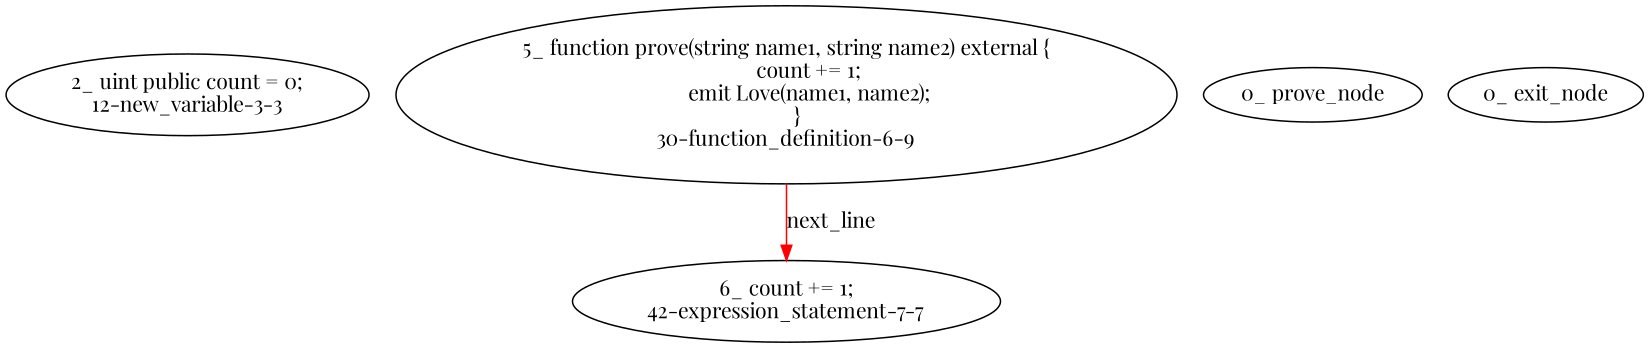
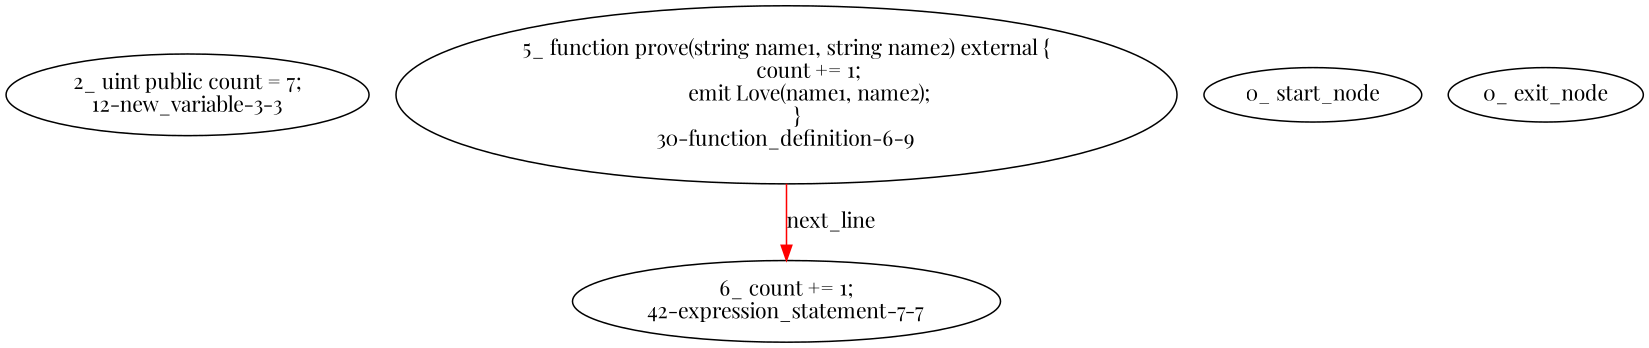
(188, 95) -> (188, 95)
(1313, 95) -> (1313, 95)
